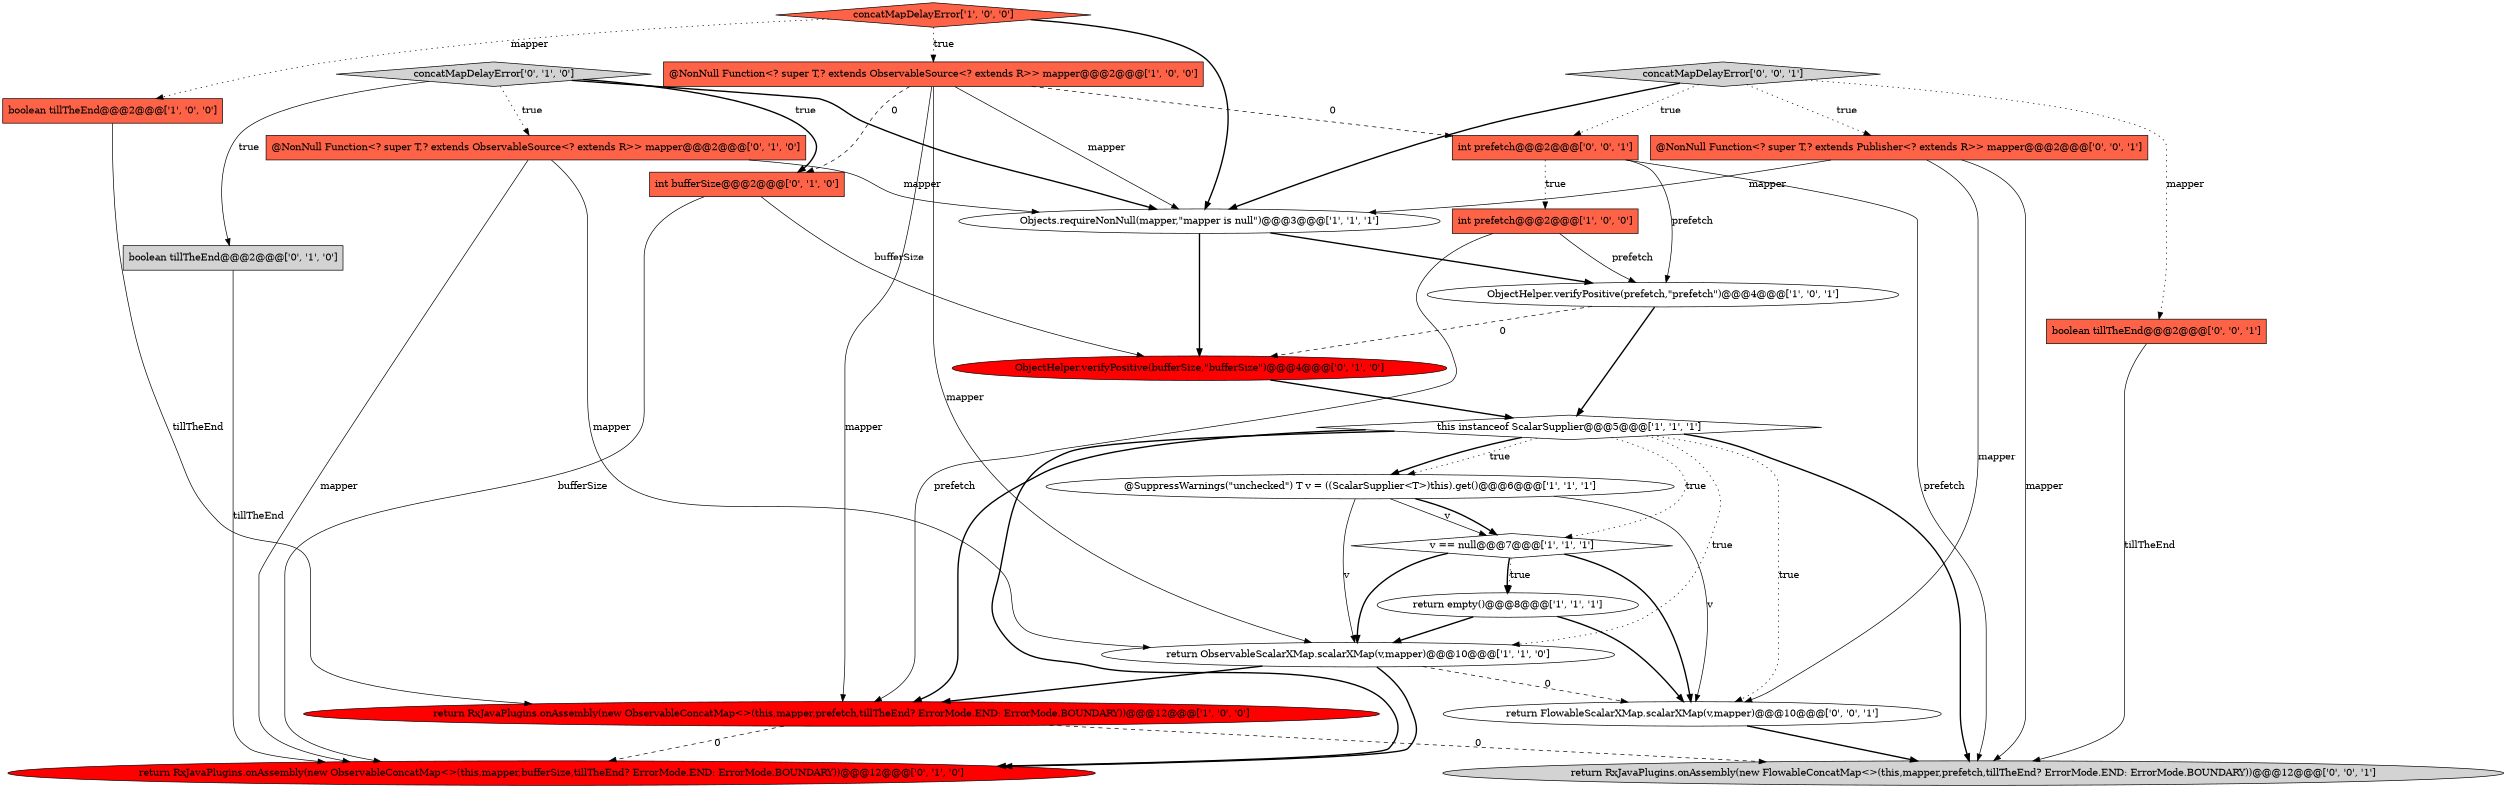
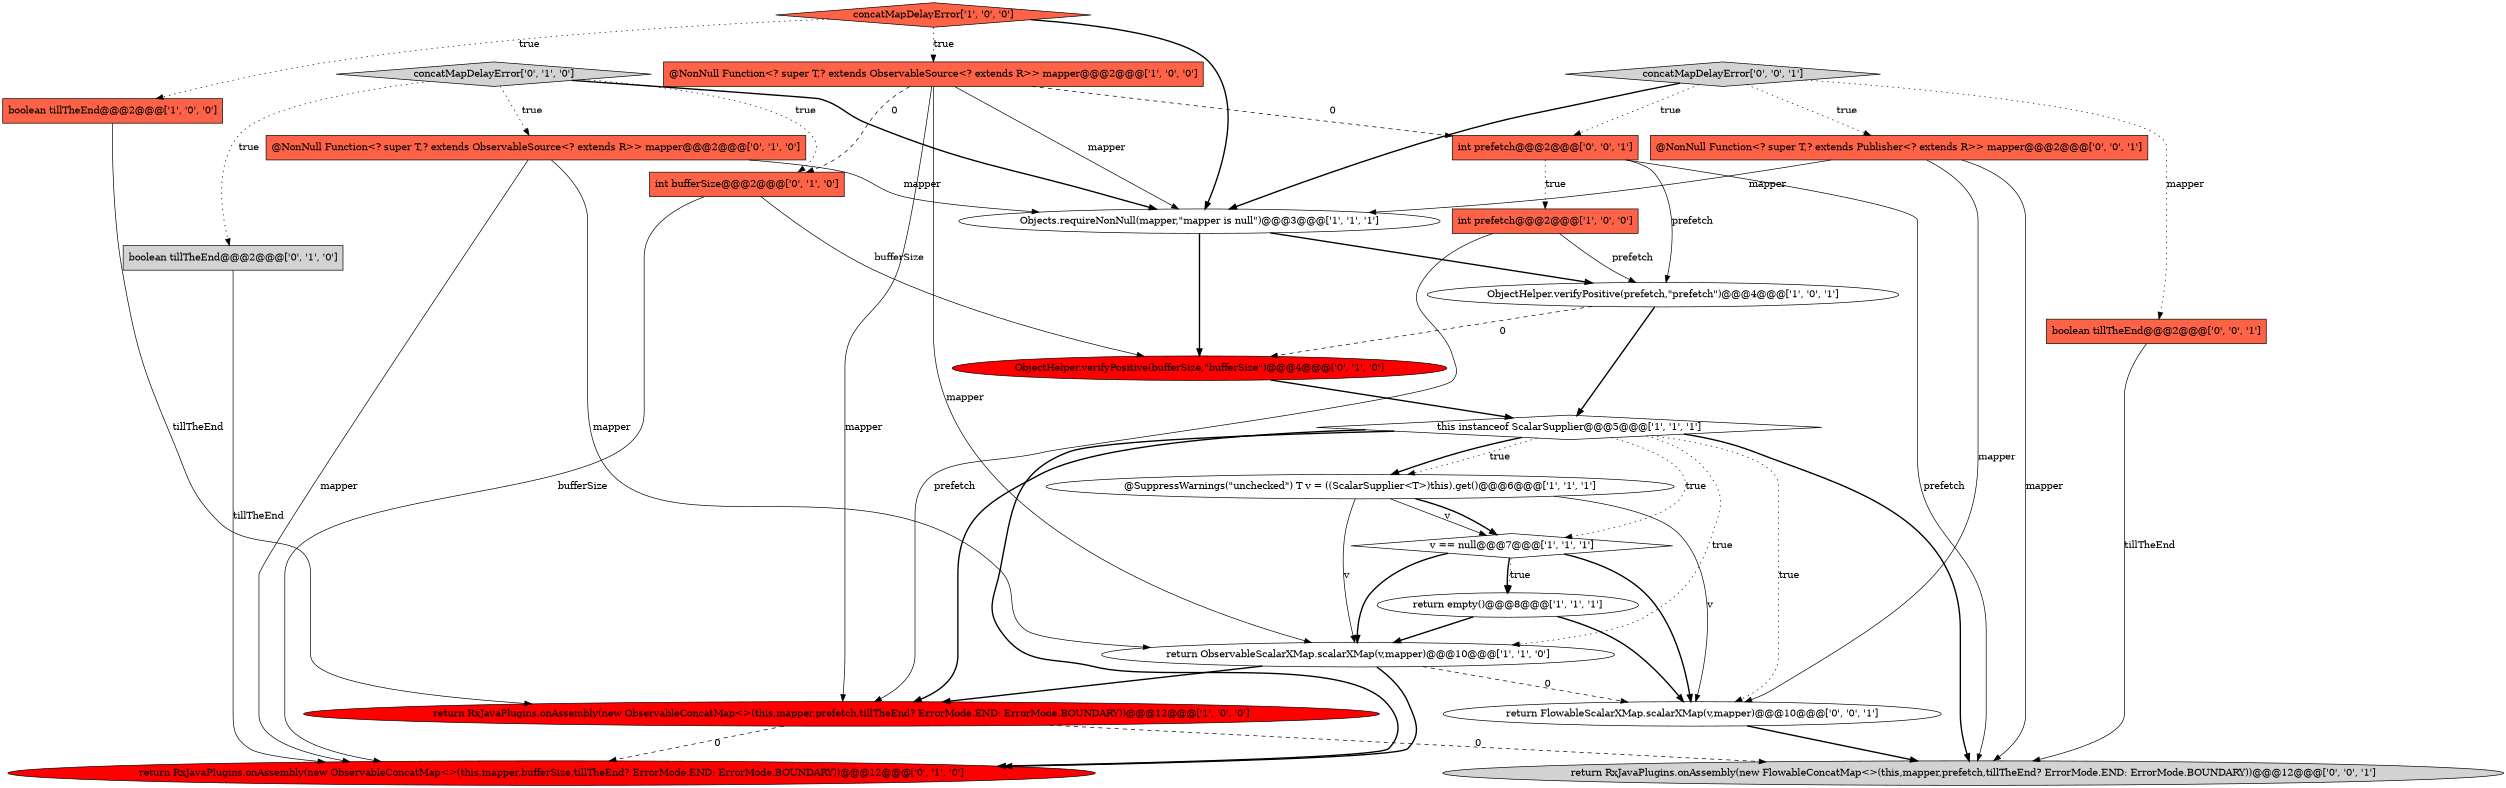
(529, 45) -> (529, 45)
(720, 97) -> (720, 97)
(279, 112) -> (279, 112)
